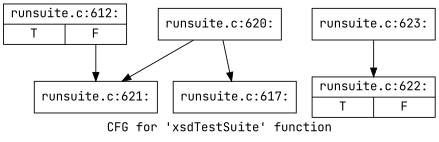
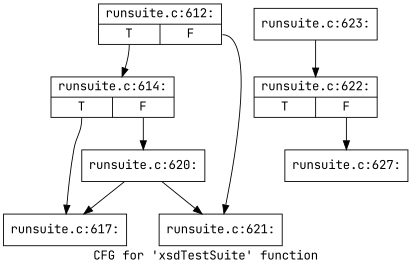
none -> (113, 97)
none -> (346, 166)
